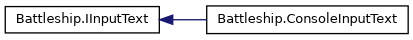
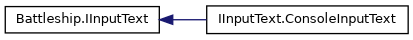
(307, 20) -> (307, 20)
